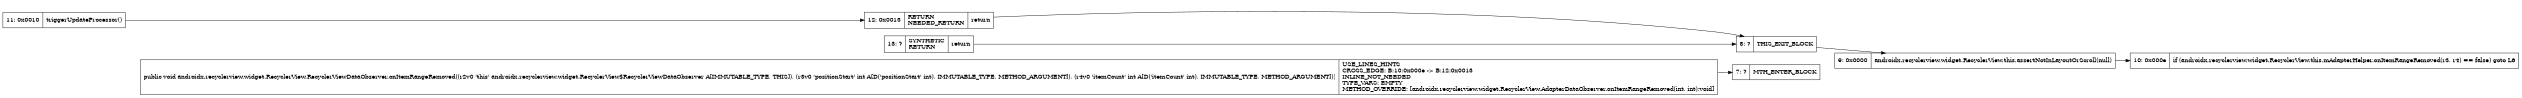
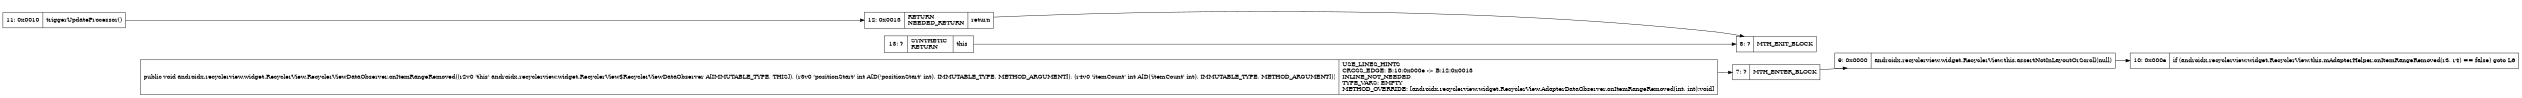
(961, 44) -> (962, 44)
(1785, 44) -> (1785, 44)
(1849, 50) -> (1832, 69)
